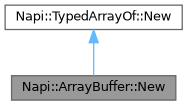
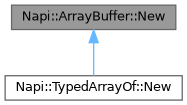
(94, 59) -> (94, 59)
